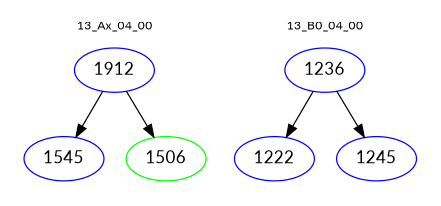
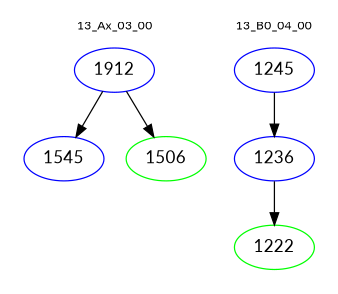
(115, 26) -> (115, 26)
(347, 109) -> (274, 108)
(274, 159) -> (274, 247)
